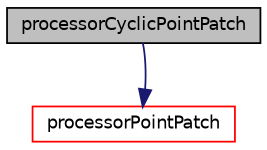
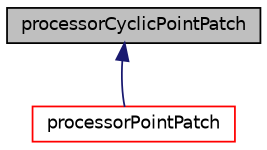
(145, 66) -> (122, 84)
